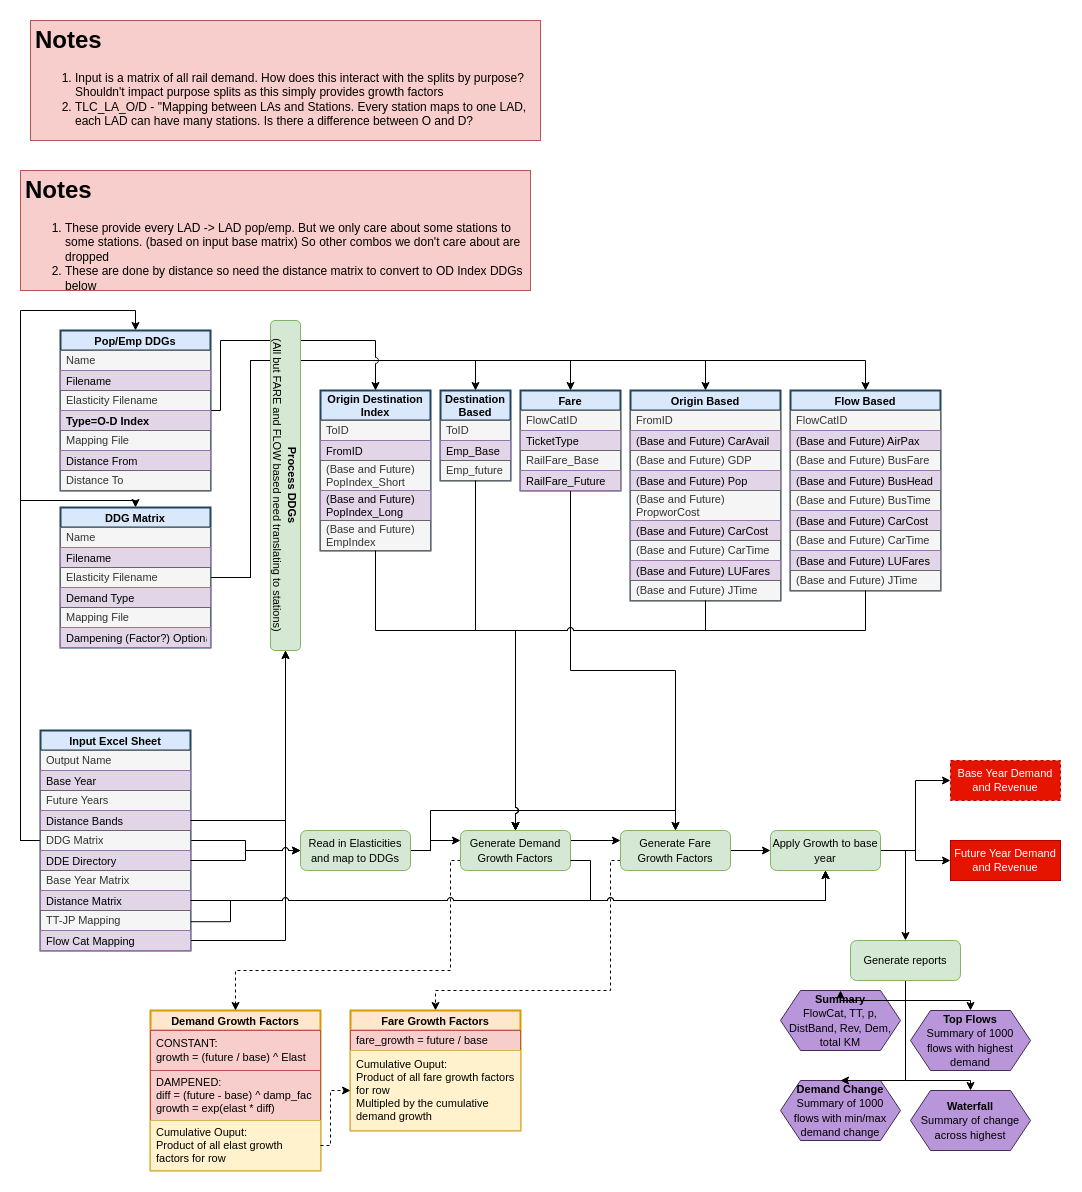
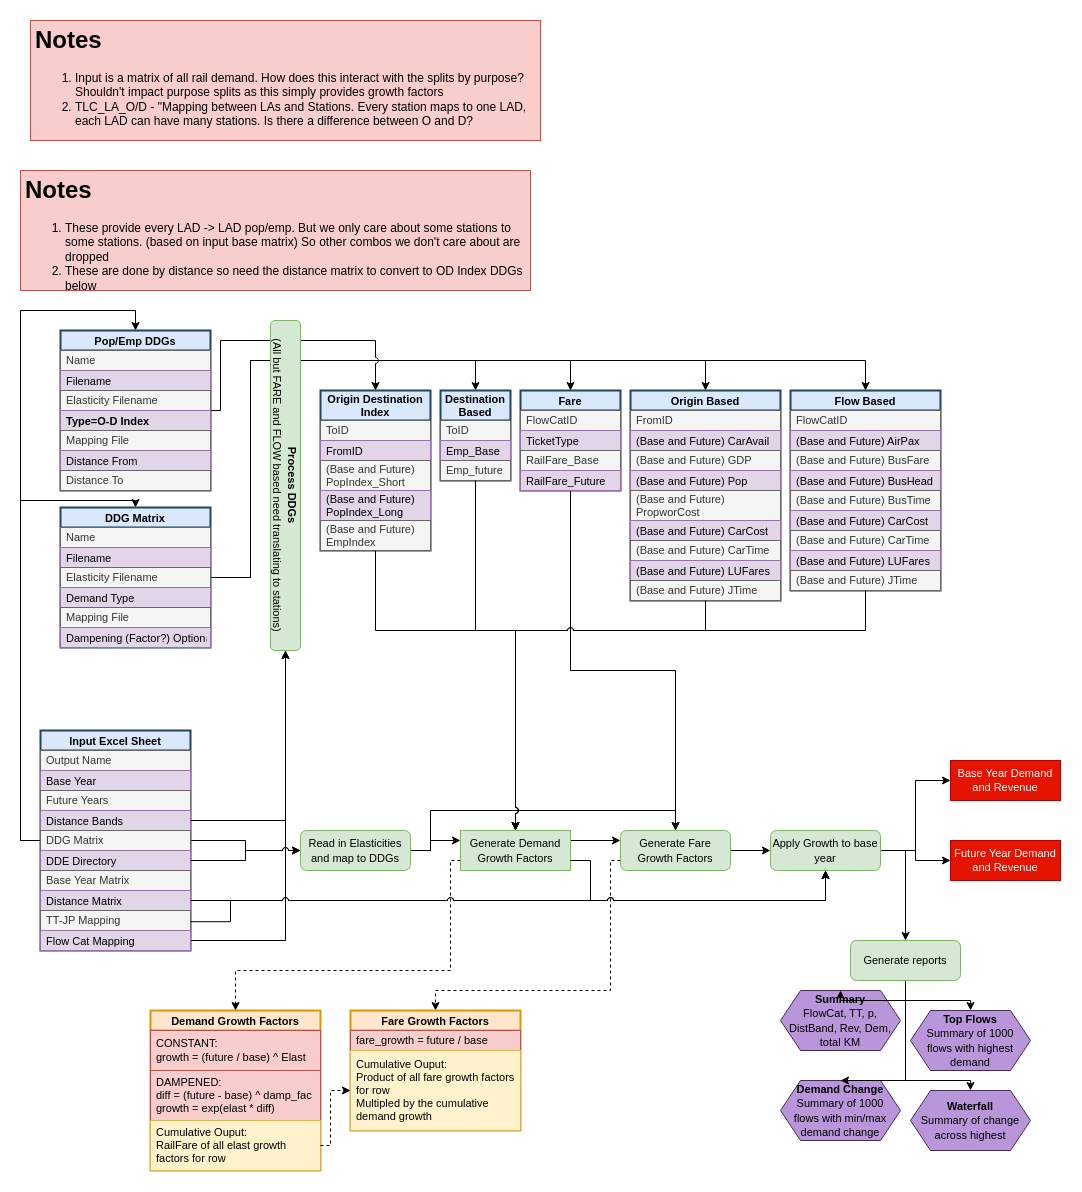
(1006, 781) -> (1006, 781)
(516, 851) -> (516, 851)
(237, 1146) -> (237, 1146)
